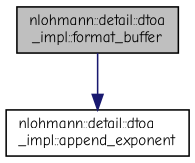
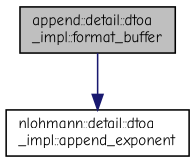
(98, 30) -> (98, 30)
